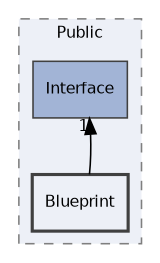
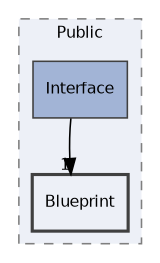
(91, 154) -> (70, 138)
